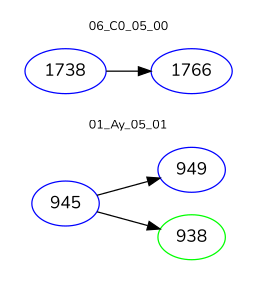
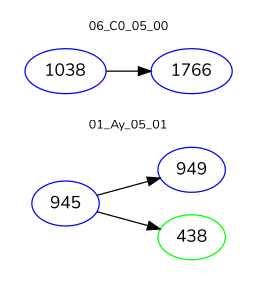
(66, 71) -> (66, 71)
(192, 237) -> (192, 237)
